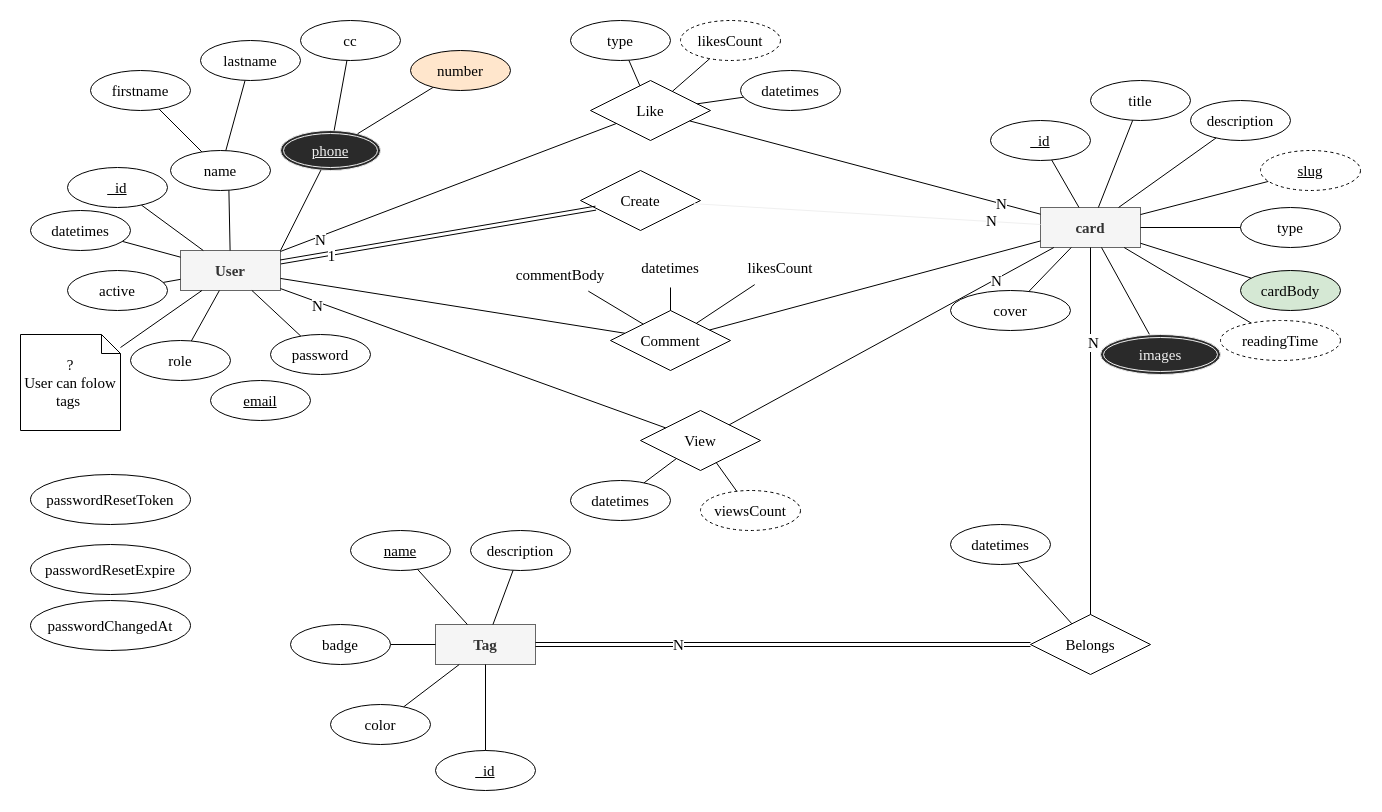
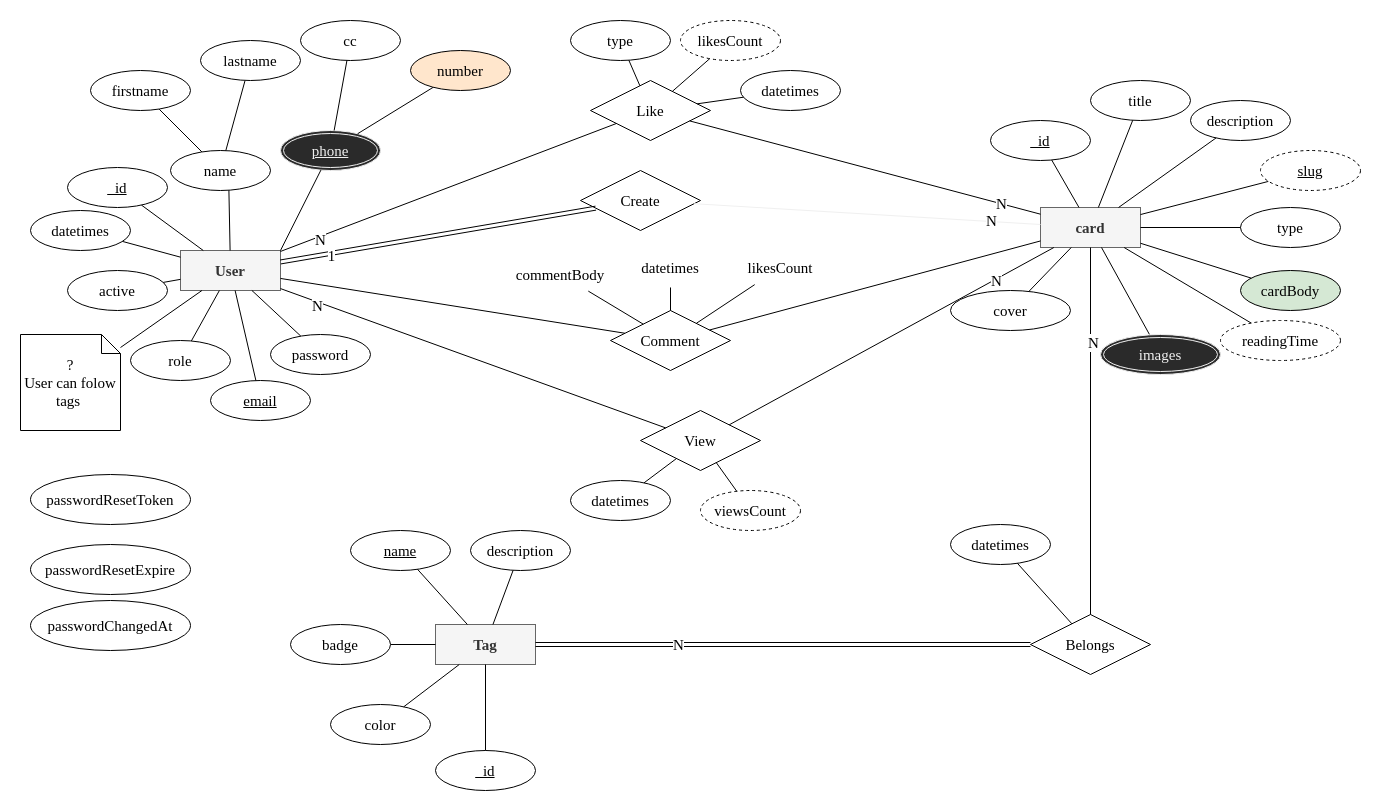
none -> (246, 336)
